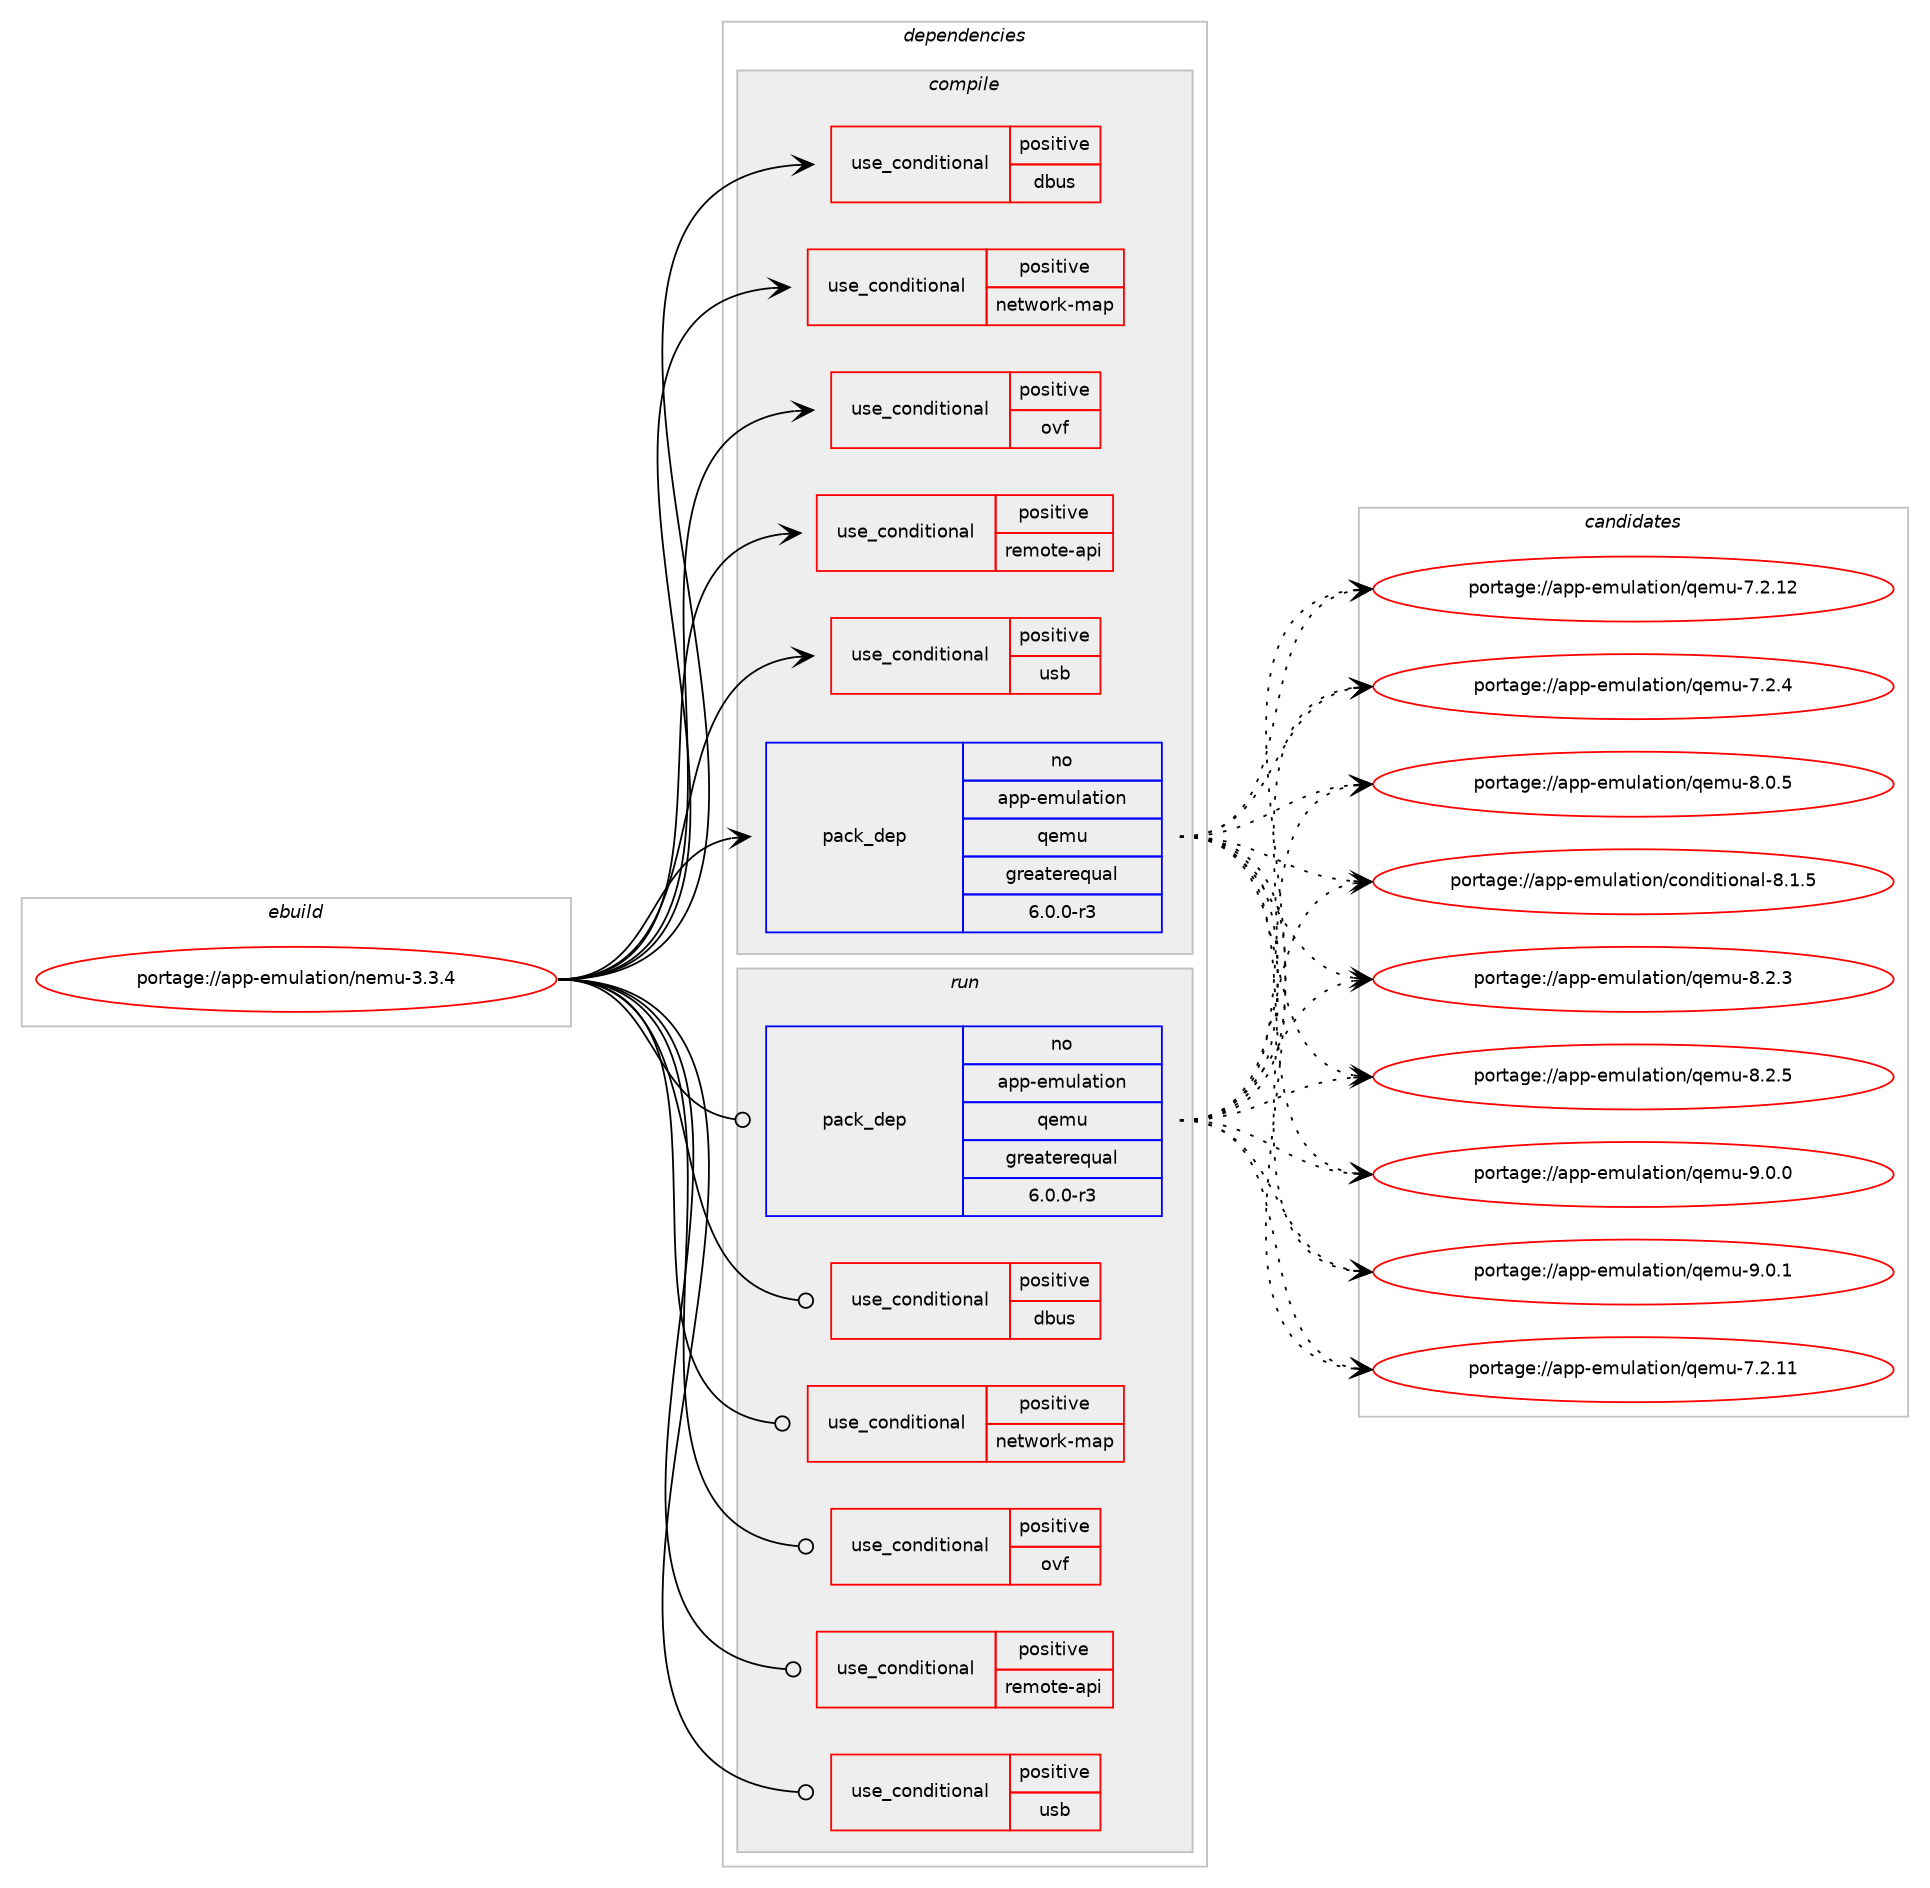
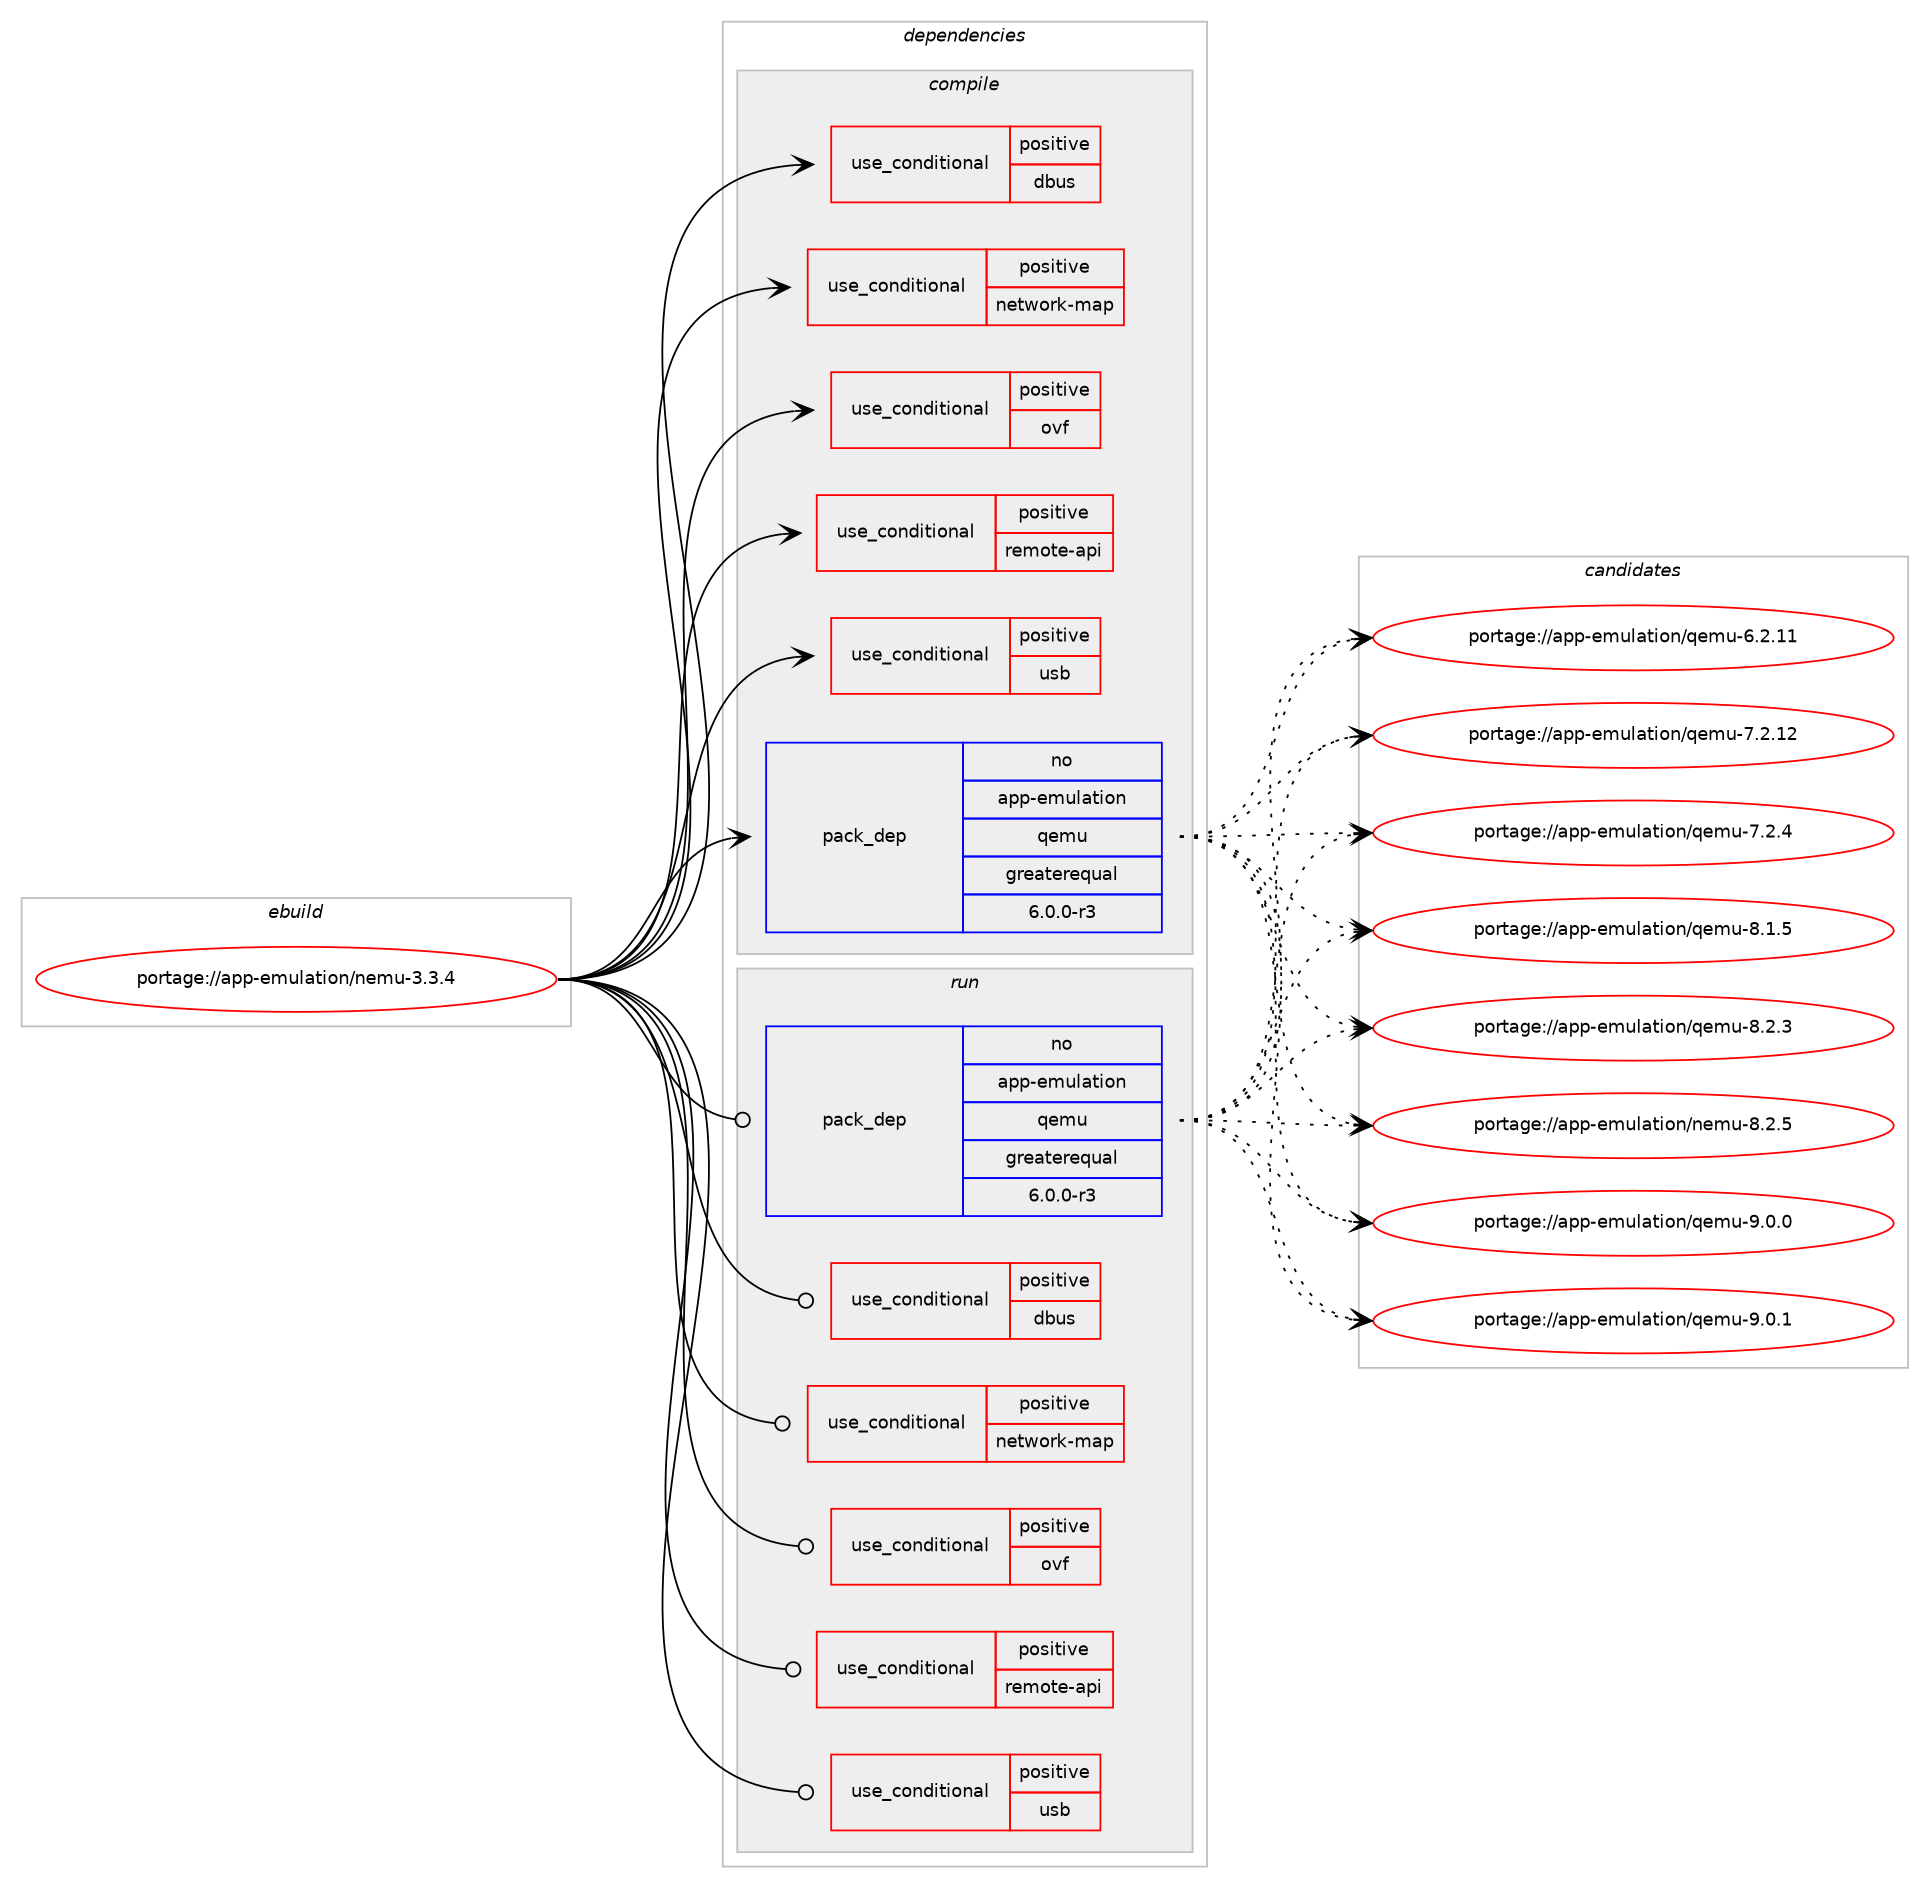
(1633, 784) -> none
(1633, 882) -> (1633, 931)
(1633, 1077) -> (1633, 1126)
(1633, 1370) -> (1633, 638)
